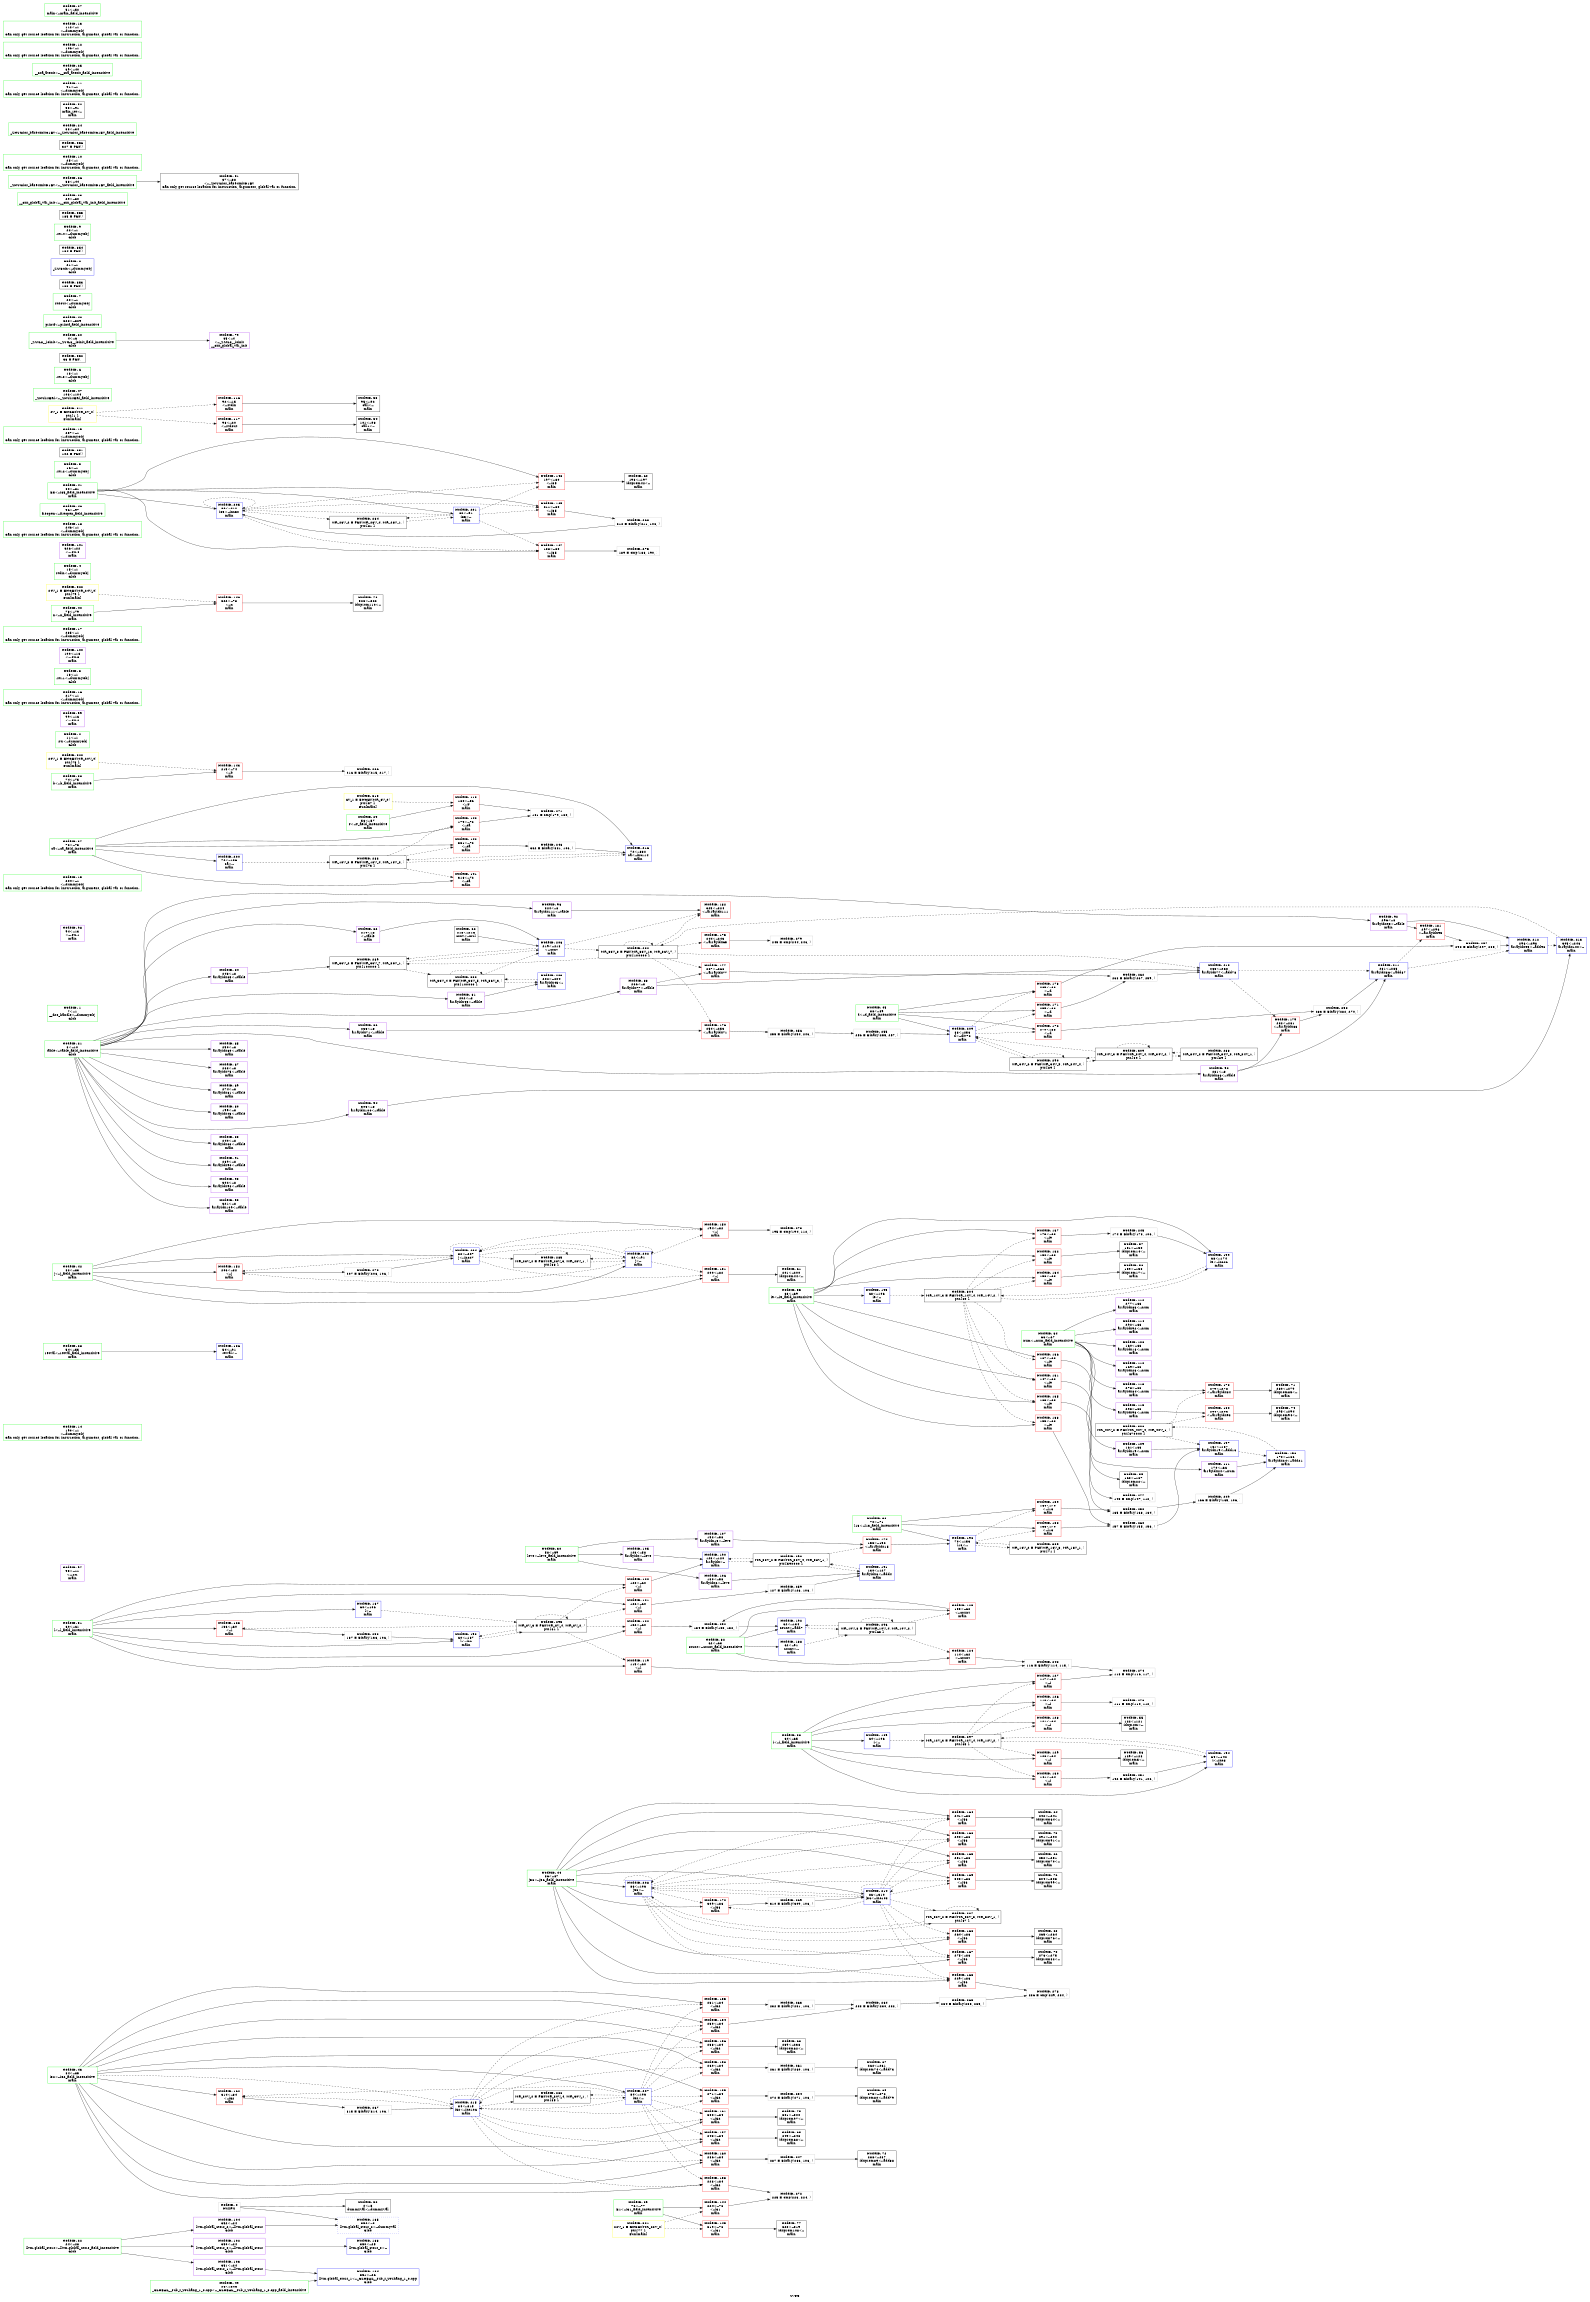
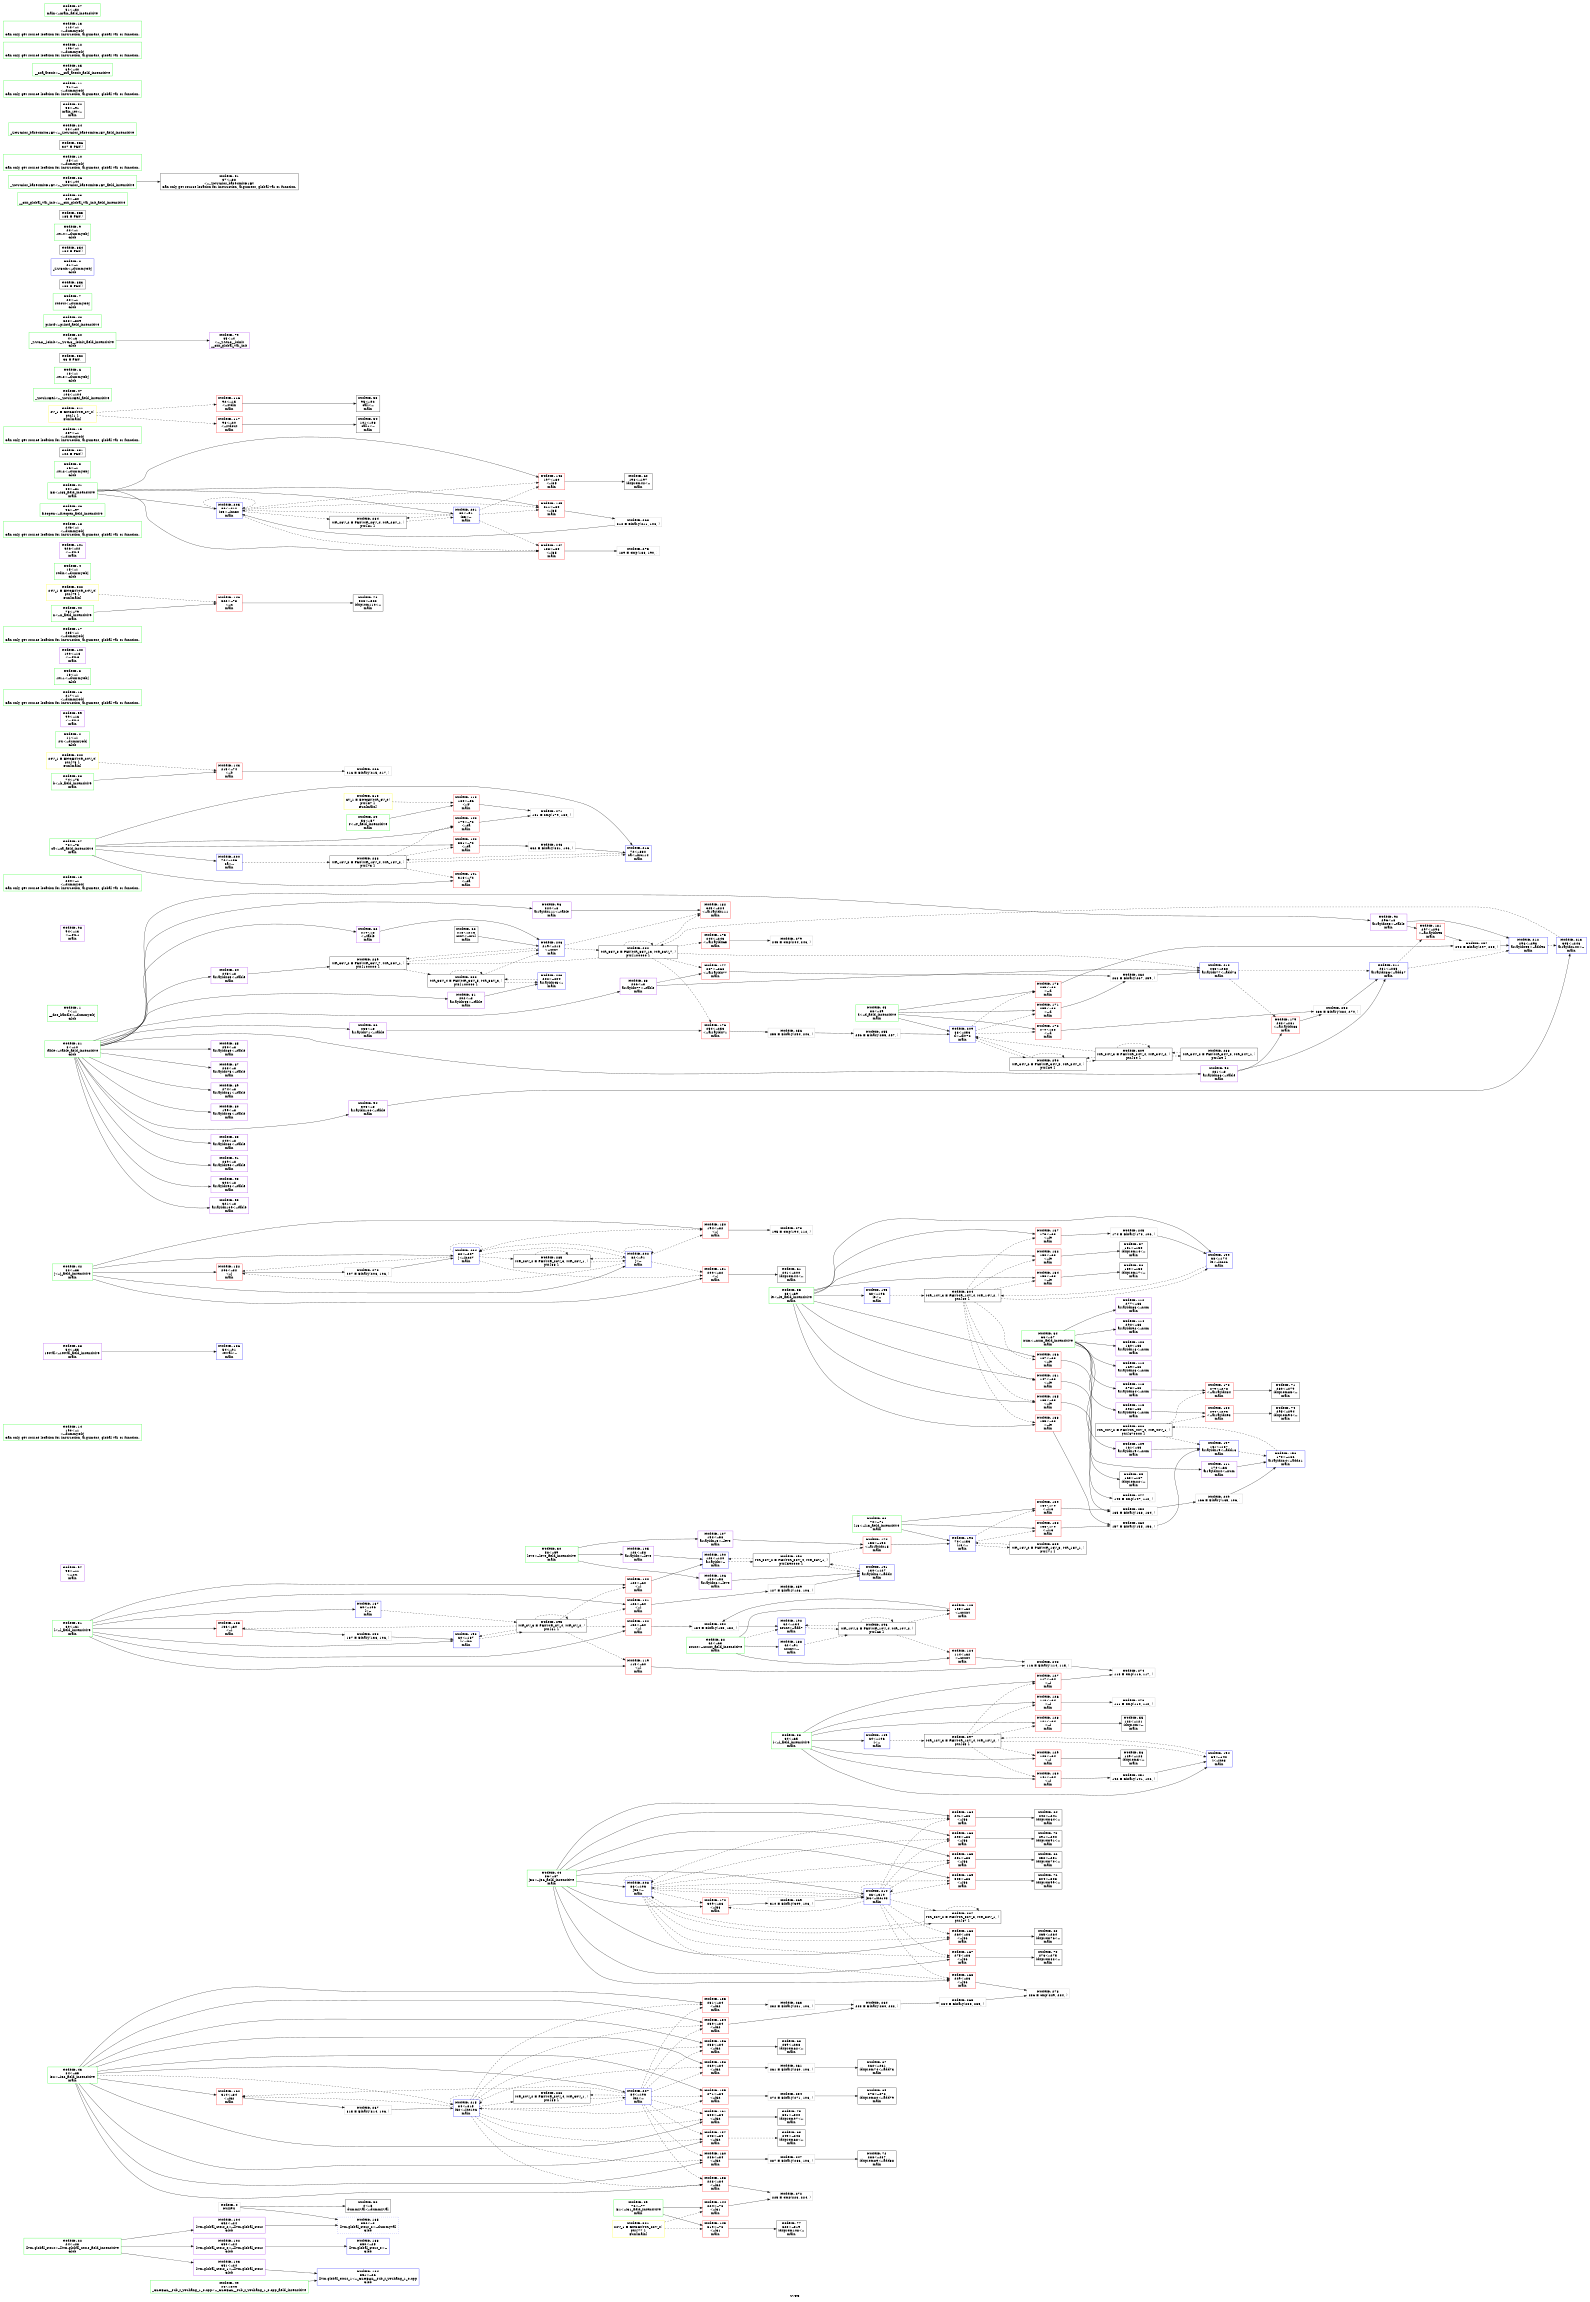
(72, 1352) -> (72, 1352)
(760, 1634) -> (760, 1634)
(752, 2138) -> (752, 2138)
